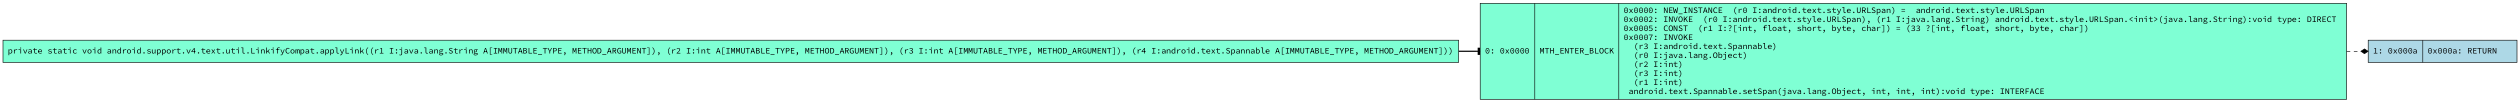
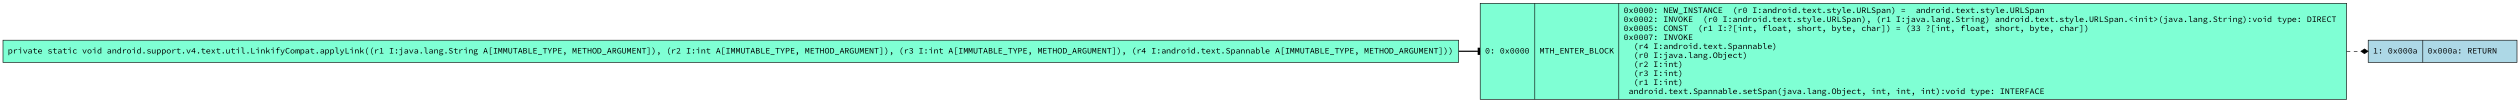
(1700, 47) -> (1700, 47)
